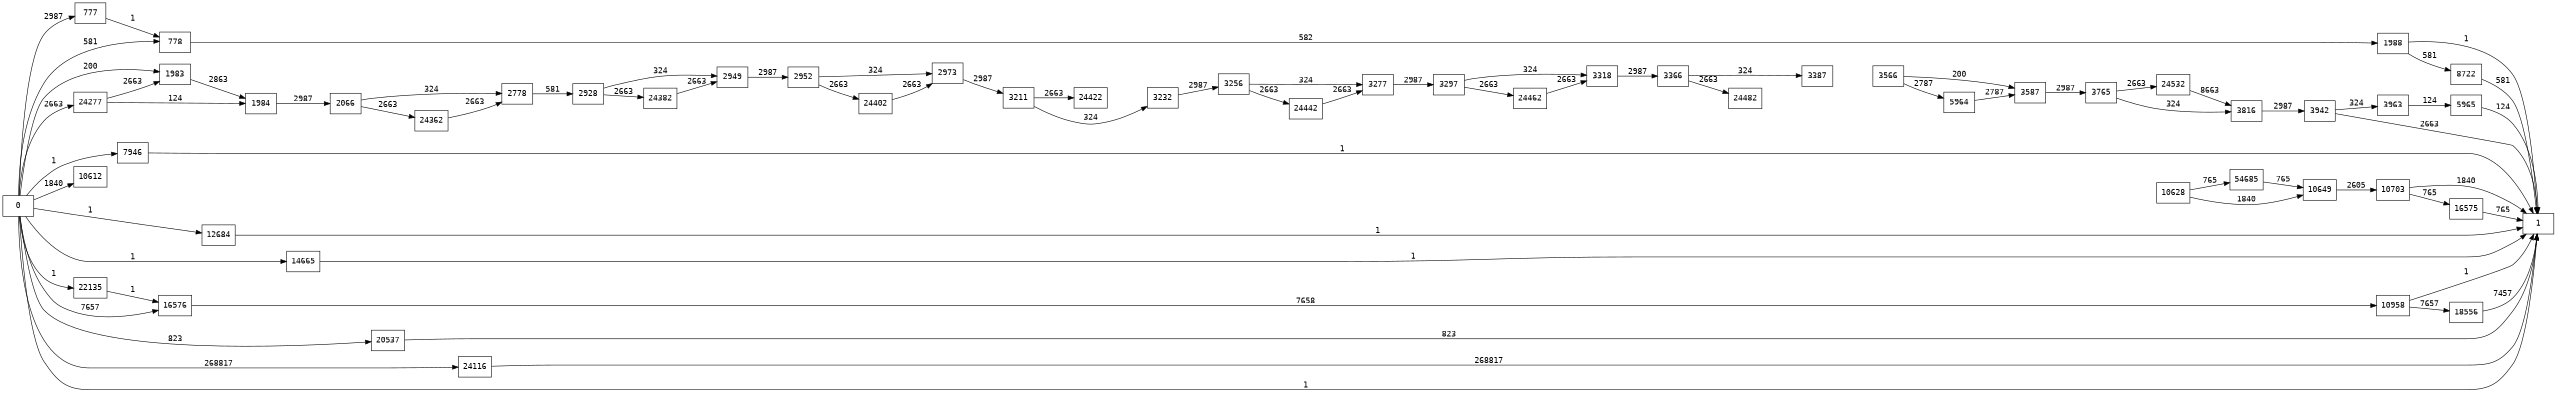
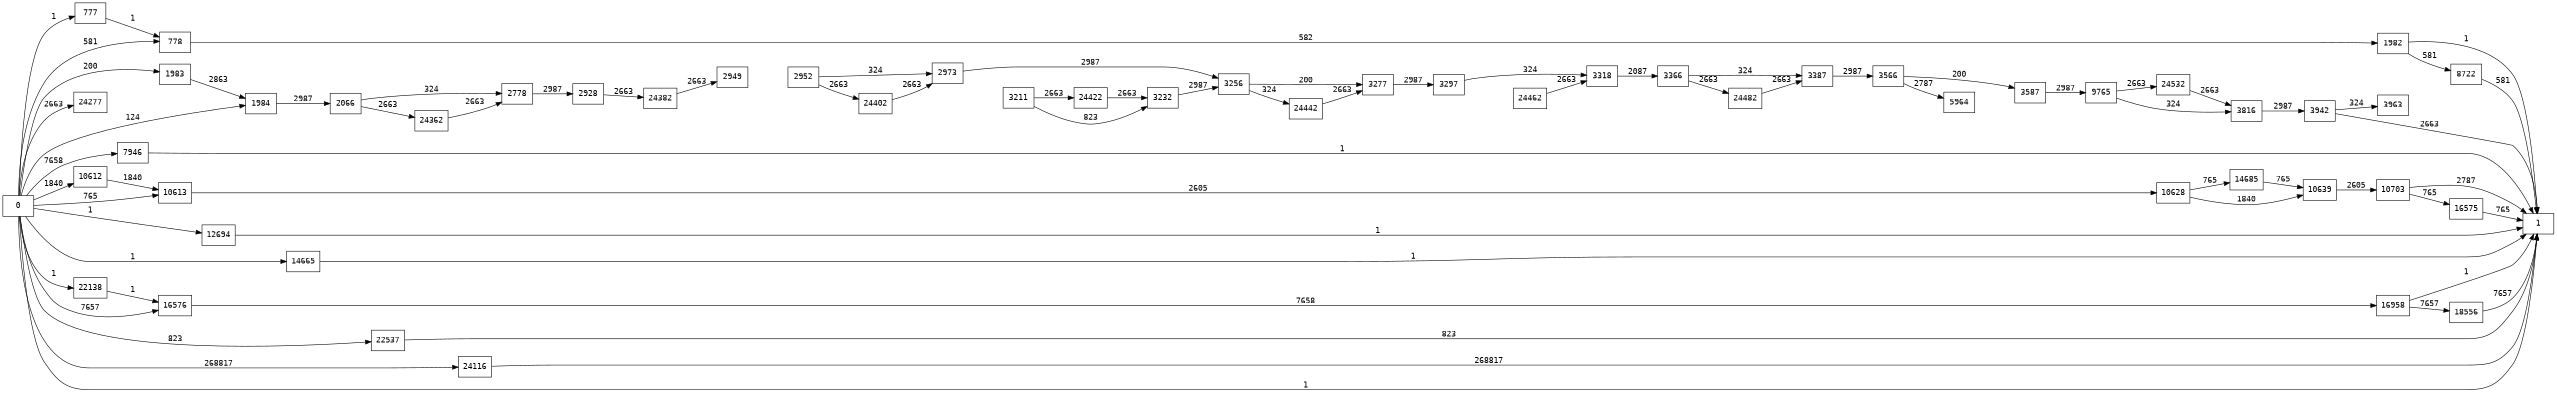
(54, 17) -> (54, 17)
(2393, 43) -> (2393, 43)
(1638, 72) -> (1638, 72)
none -> (1850, 76)
(657, 77) -> none
(765, 77) -> none
(1306, 80) -> (1306, 80)
(980, 86) -> (1088, 67)
none -> (1779, 88)
(553, 90) -> (553, 90)
(1269, 90) -> (1269, 90)
(1486, 91) -> none
(2210, 91) -> (2210, 91)
(131, 92) -> none
(2101, 93) -> (2101, 93)
none -> (1124, 98)
(1992, 98) -> none
(173, 103) -> (116, 128)
(2466, 105) -> none
(1091, 118) -> (1091, 118)
(54, 161) -> (54, 161)
(2247, 180) -> (2247, 180)
(2466, 181) -> (2466, 181)
(2320, 190) -> (2320, 190)
none -> (175, 193)
(219, 235) -> (219, 235)
(90, 288) -> (90, 288)
(2503, 294) -> (2503, 294)
(2393, 306) -> (2393, 306)
(388, 340) -> (388, 340)
